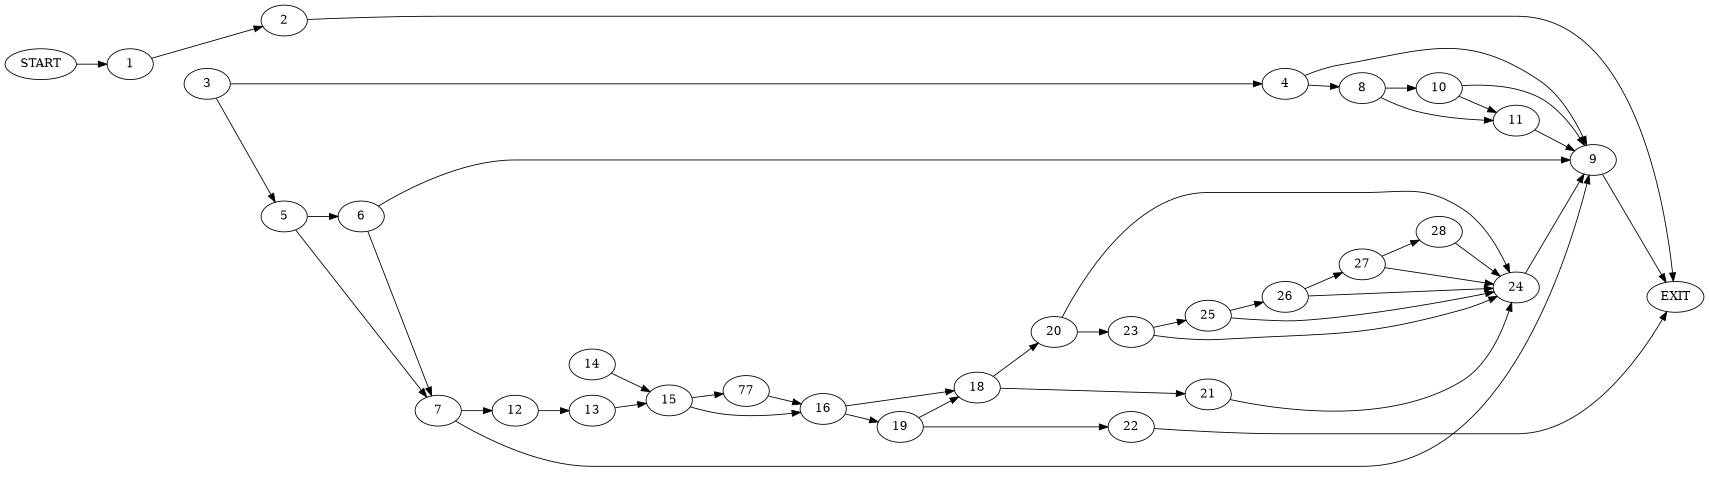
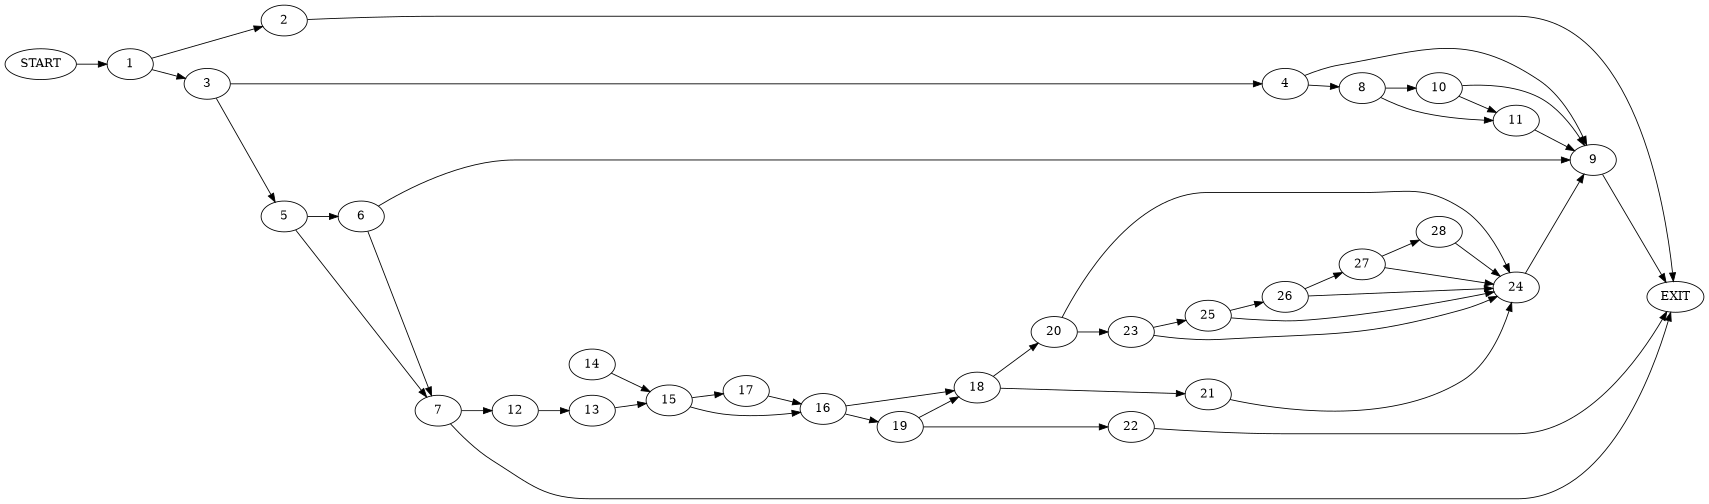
none -> (165, 73)
(746, 391) -> (746, 391)
(1097, 466) -> (1097, 499)
